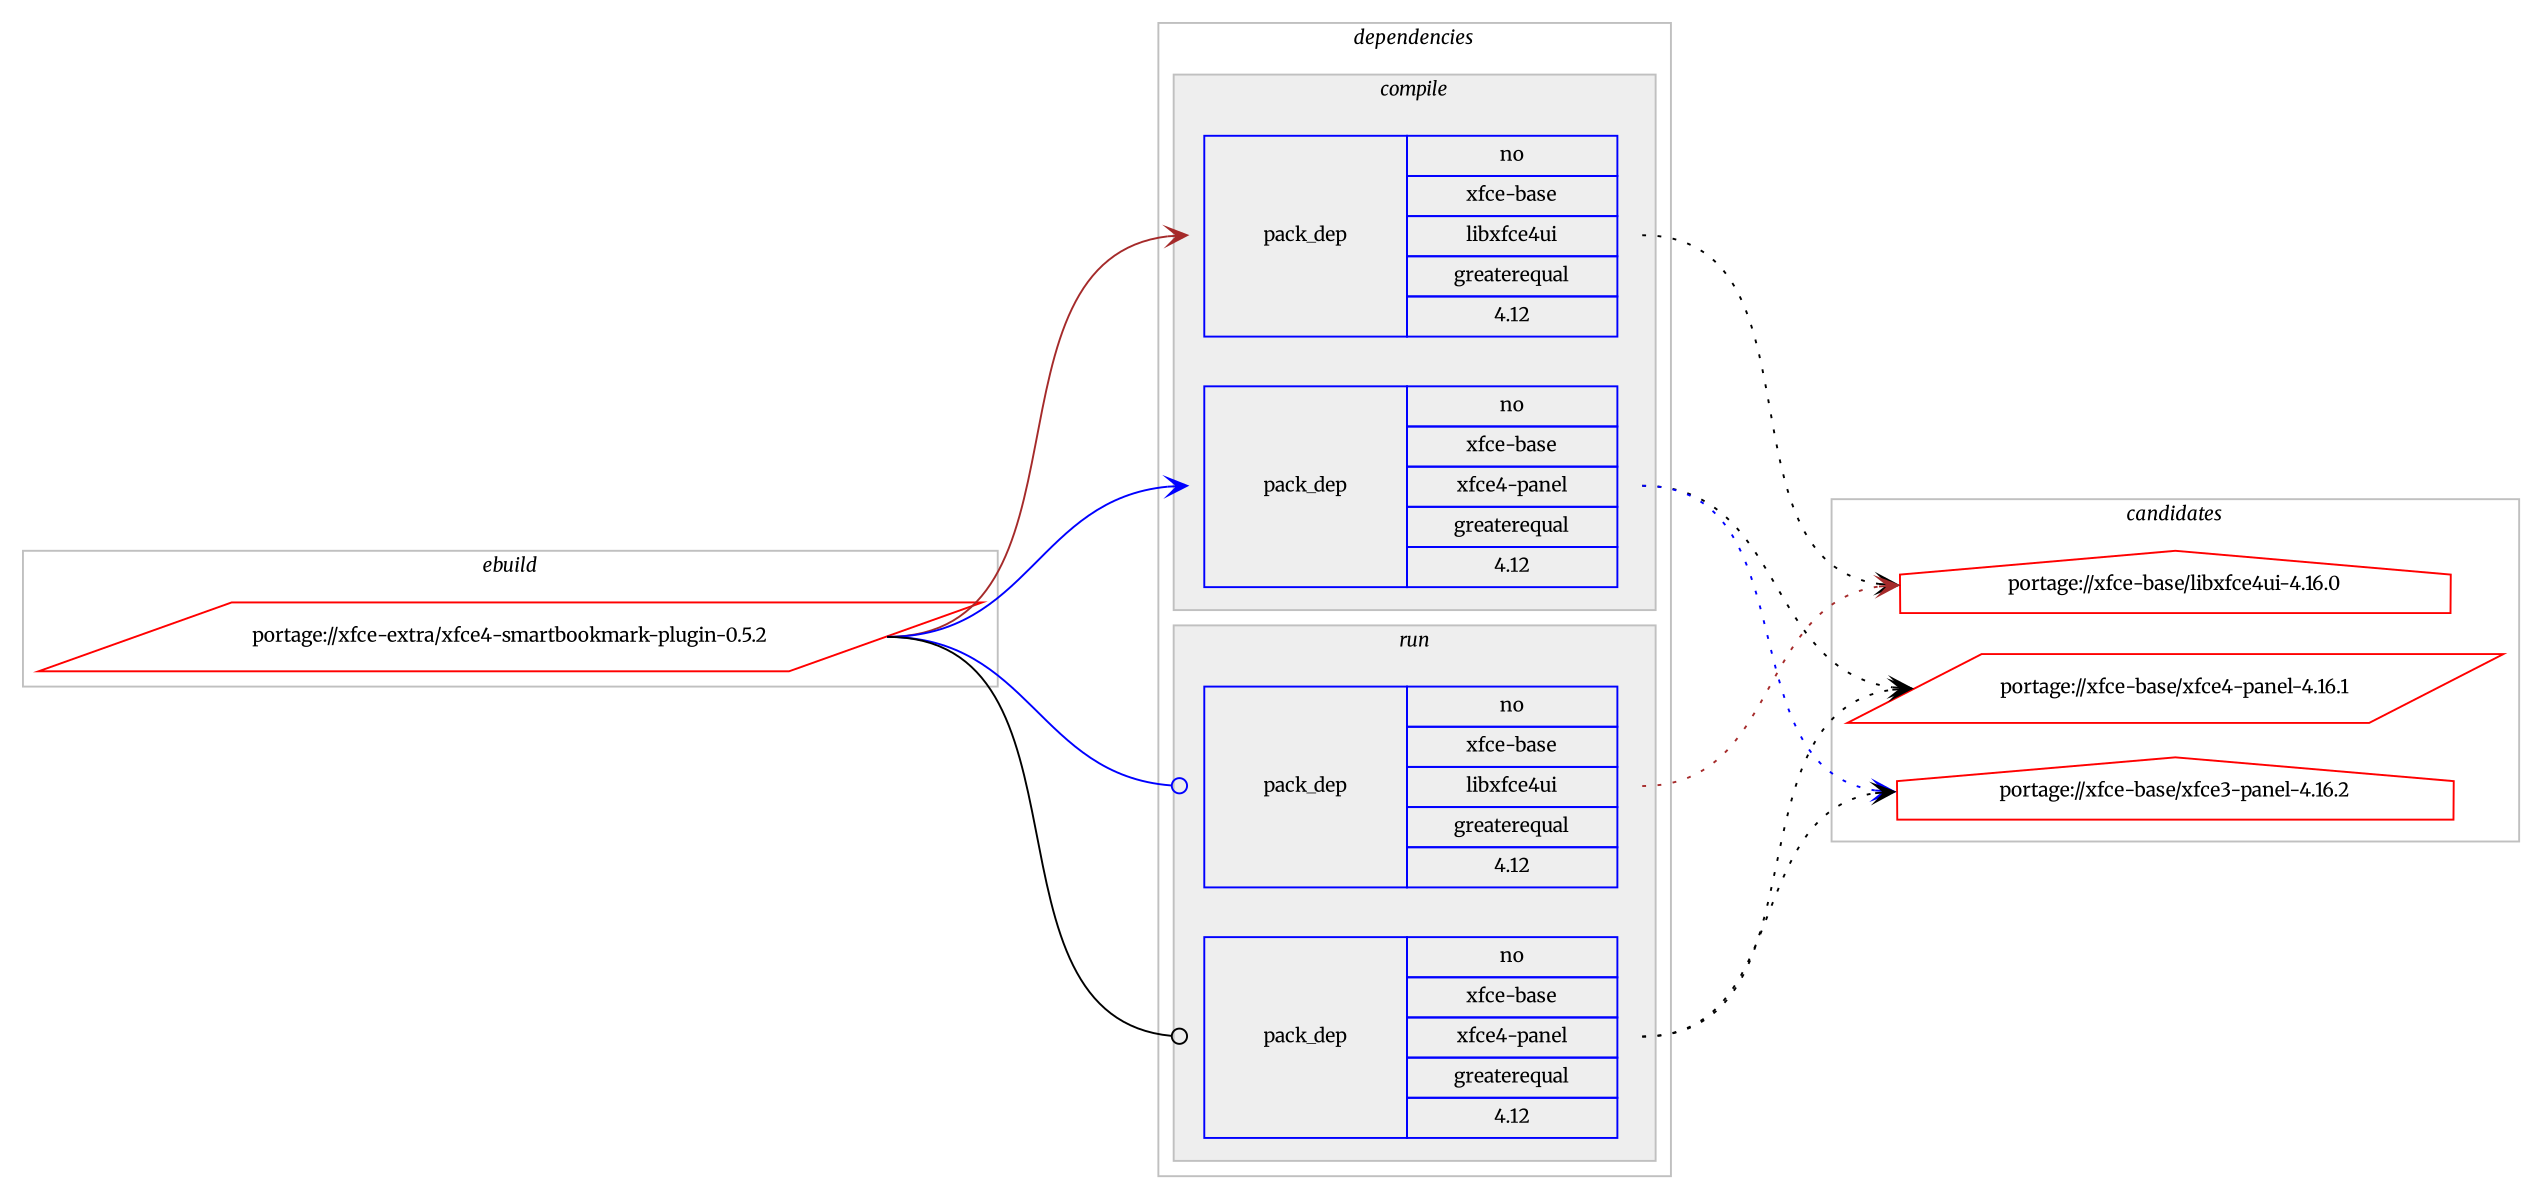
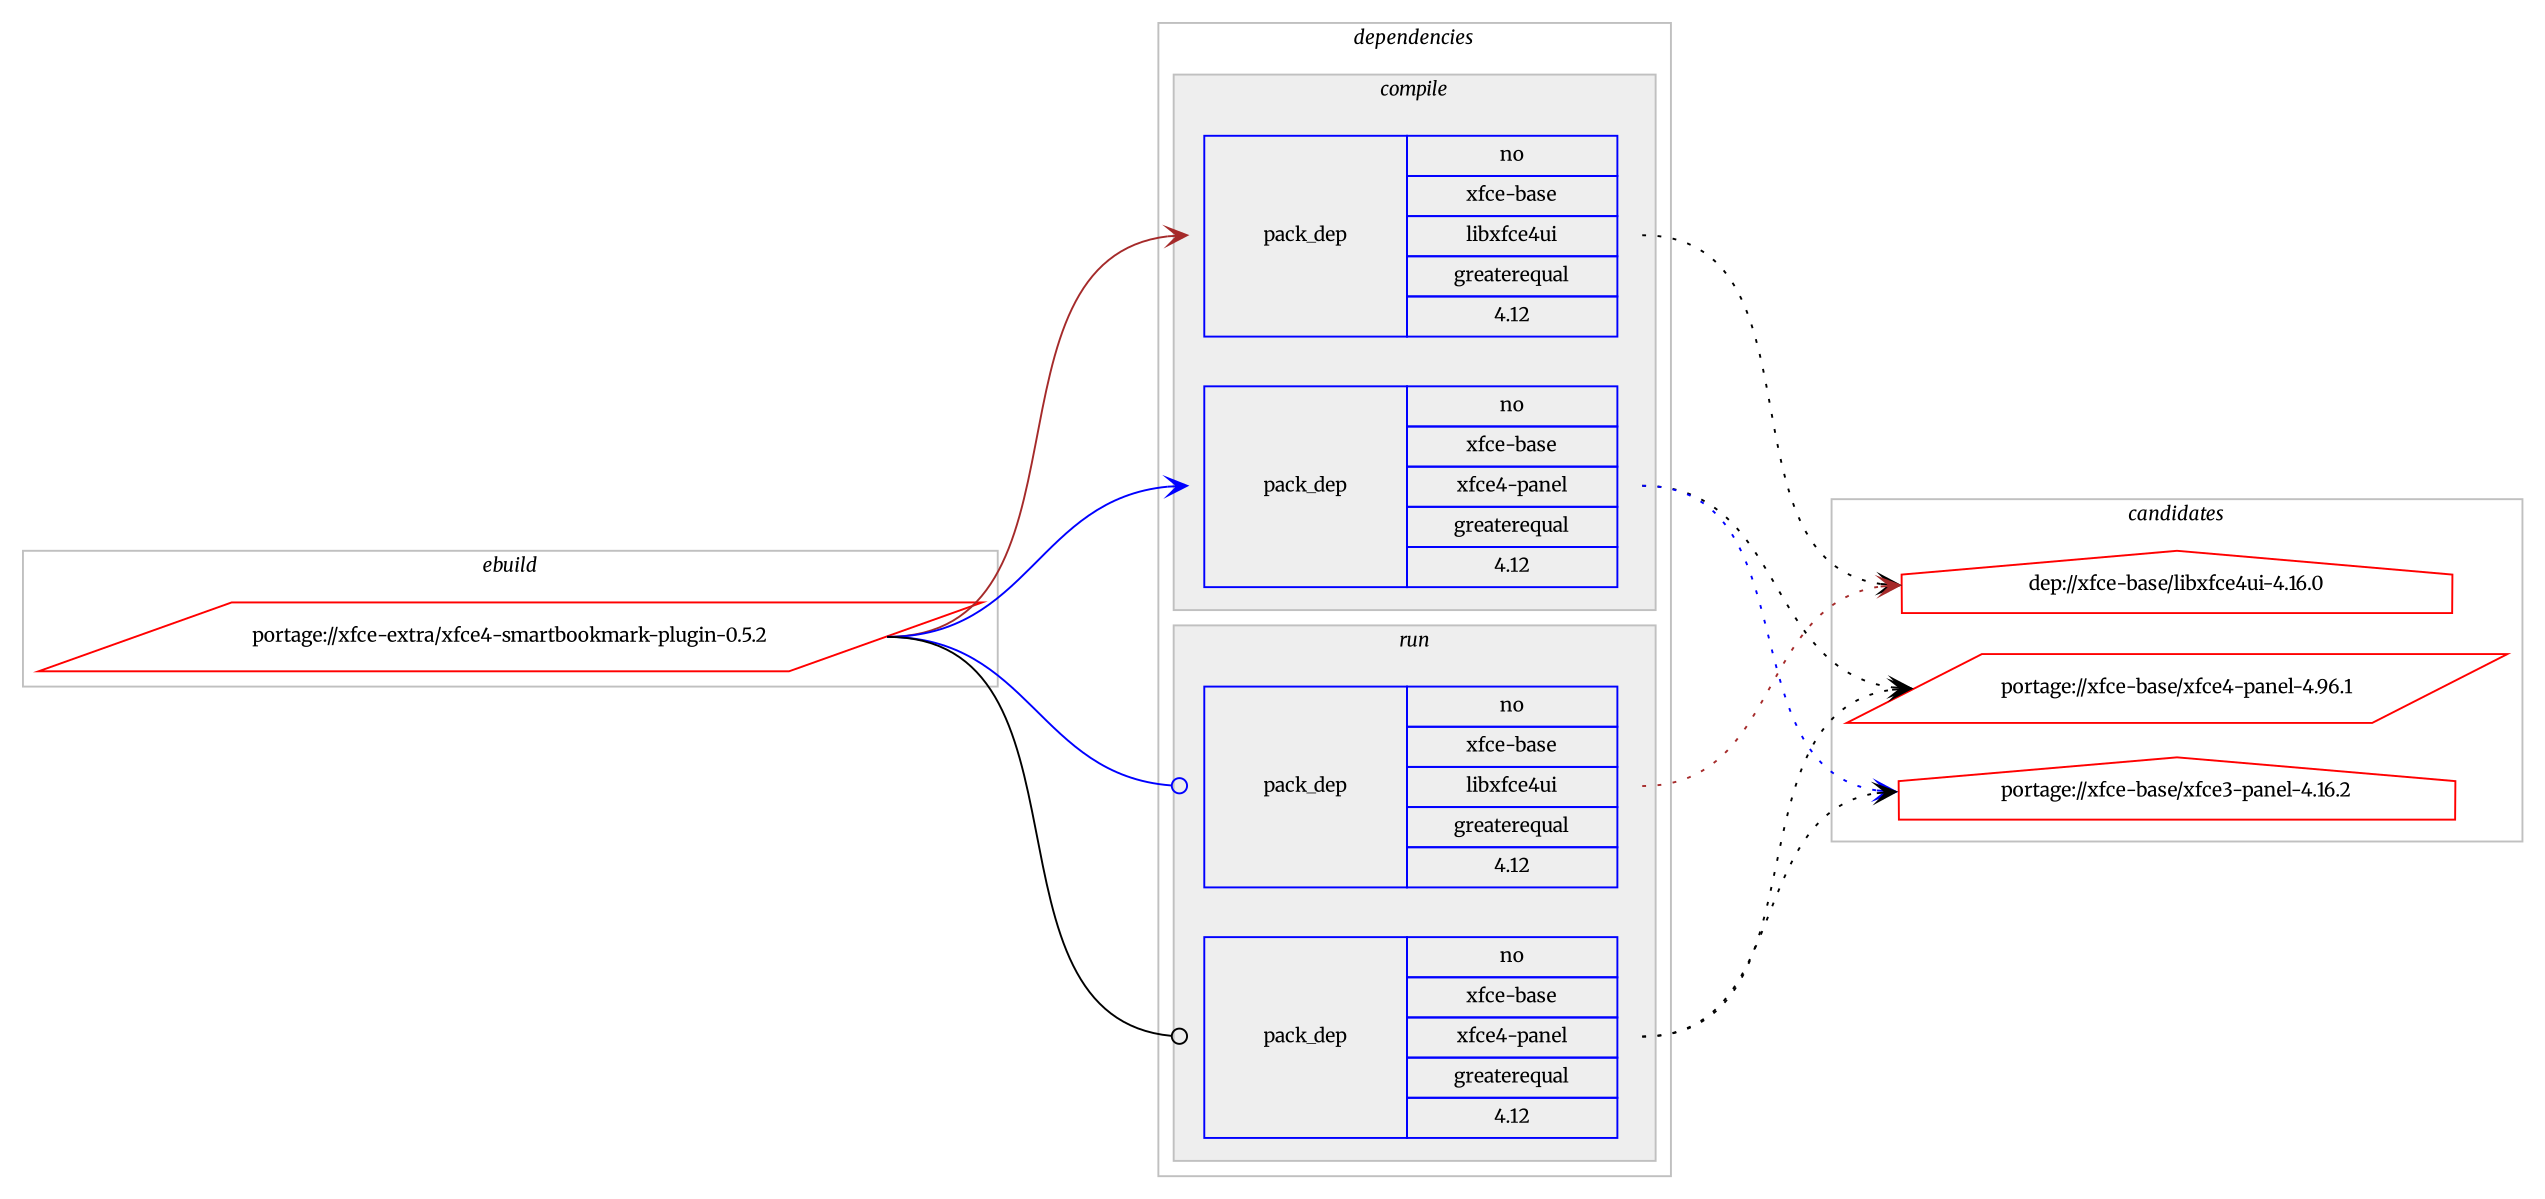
(2175, 585) -> (2177, 585)
(2175, 688) -> (2177, 688)
